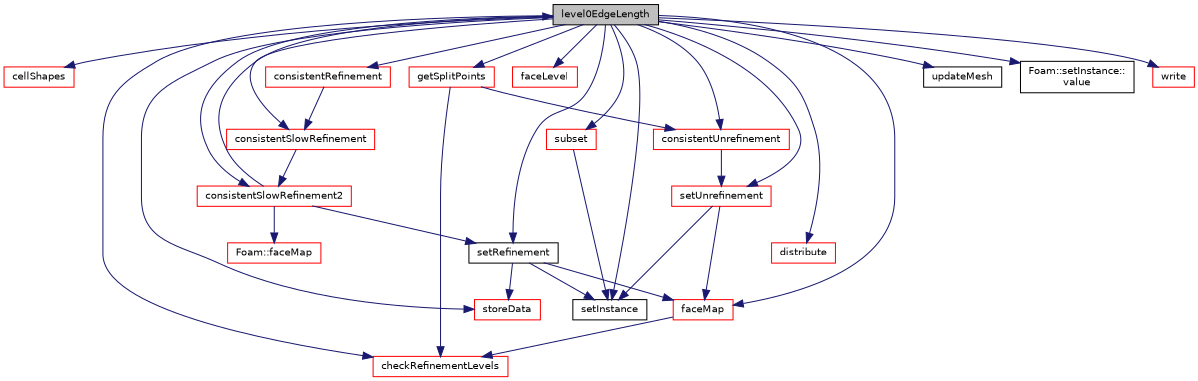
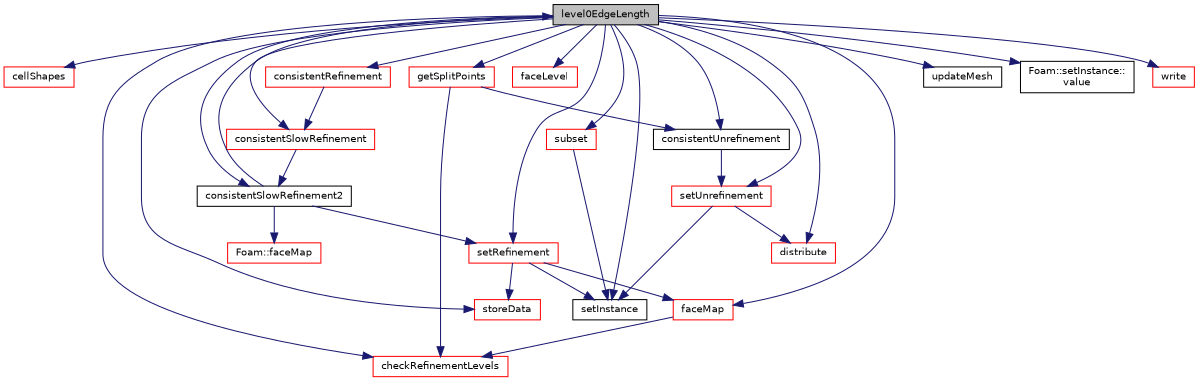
(721, 139) -> (721, 139)
(274, 196) -> (274, 196)
(713, 248) -> (758, 222)
(514, 253) -> (514, 253)
